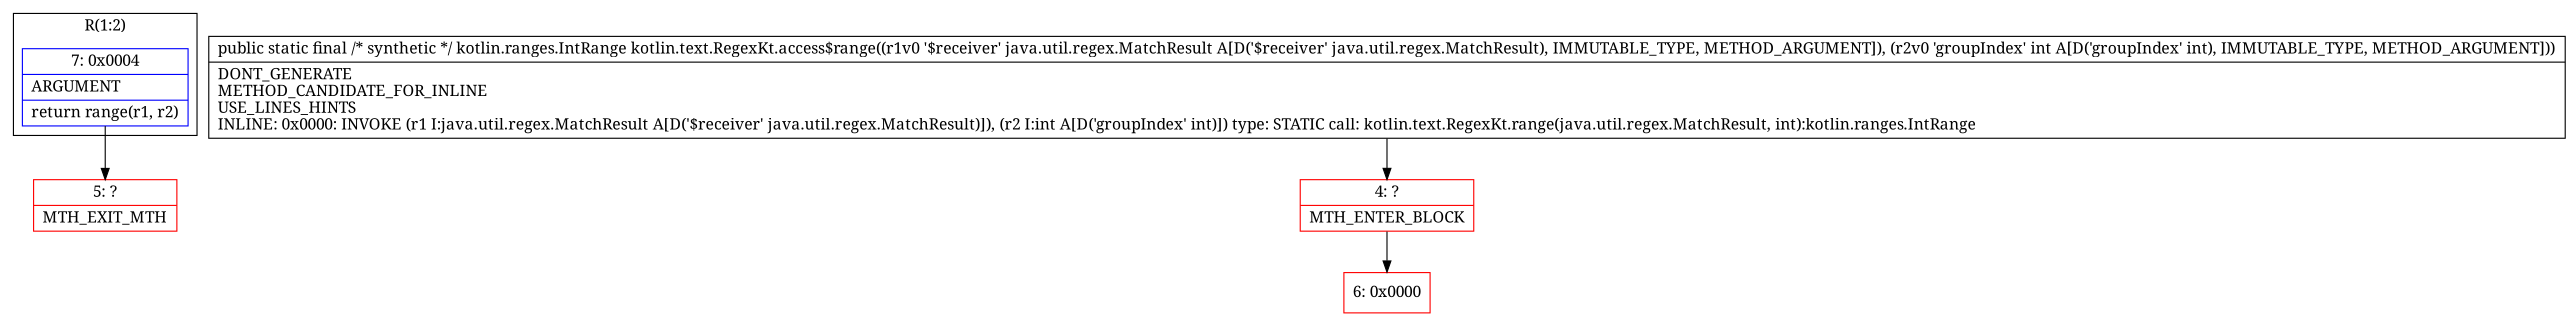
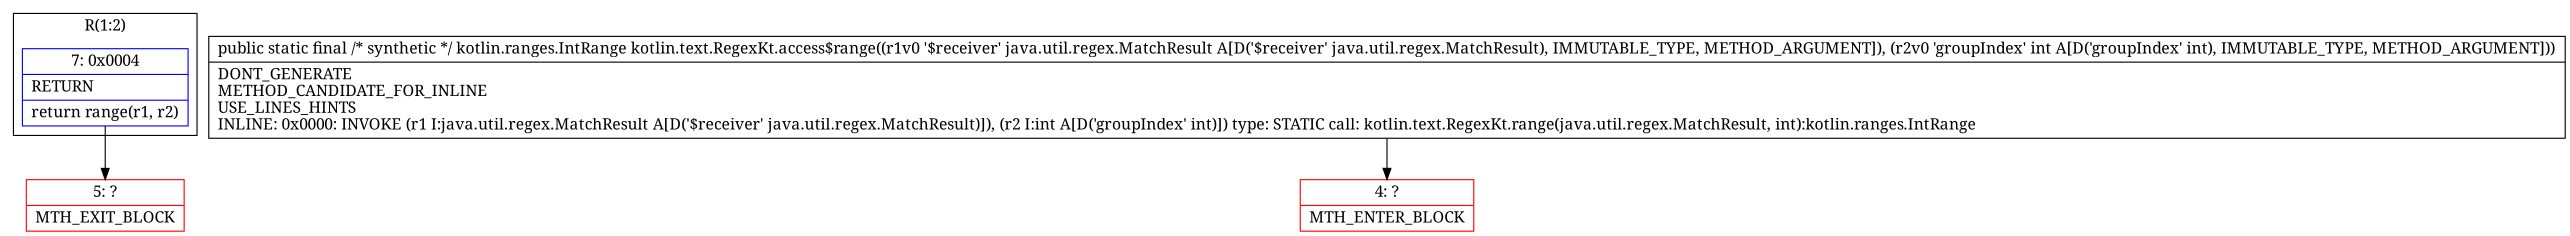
(76, 87) -> (63, 87)
(105, 218) -> (105, 218)
(1387, 293) -> none
